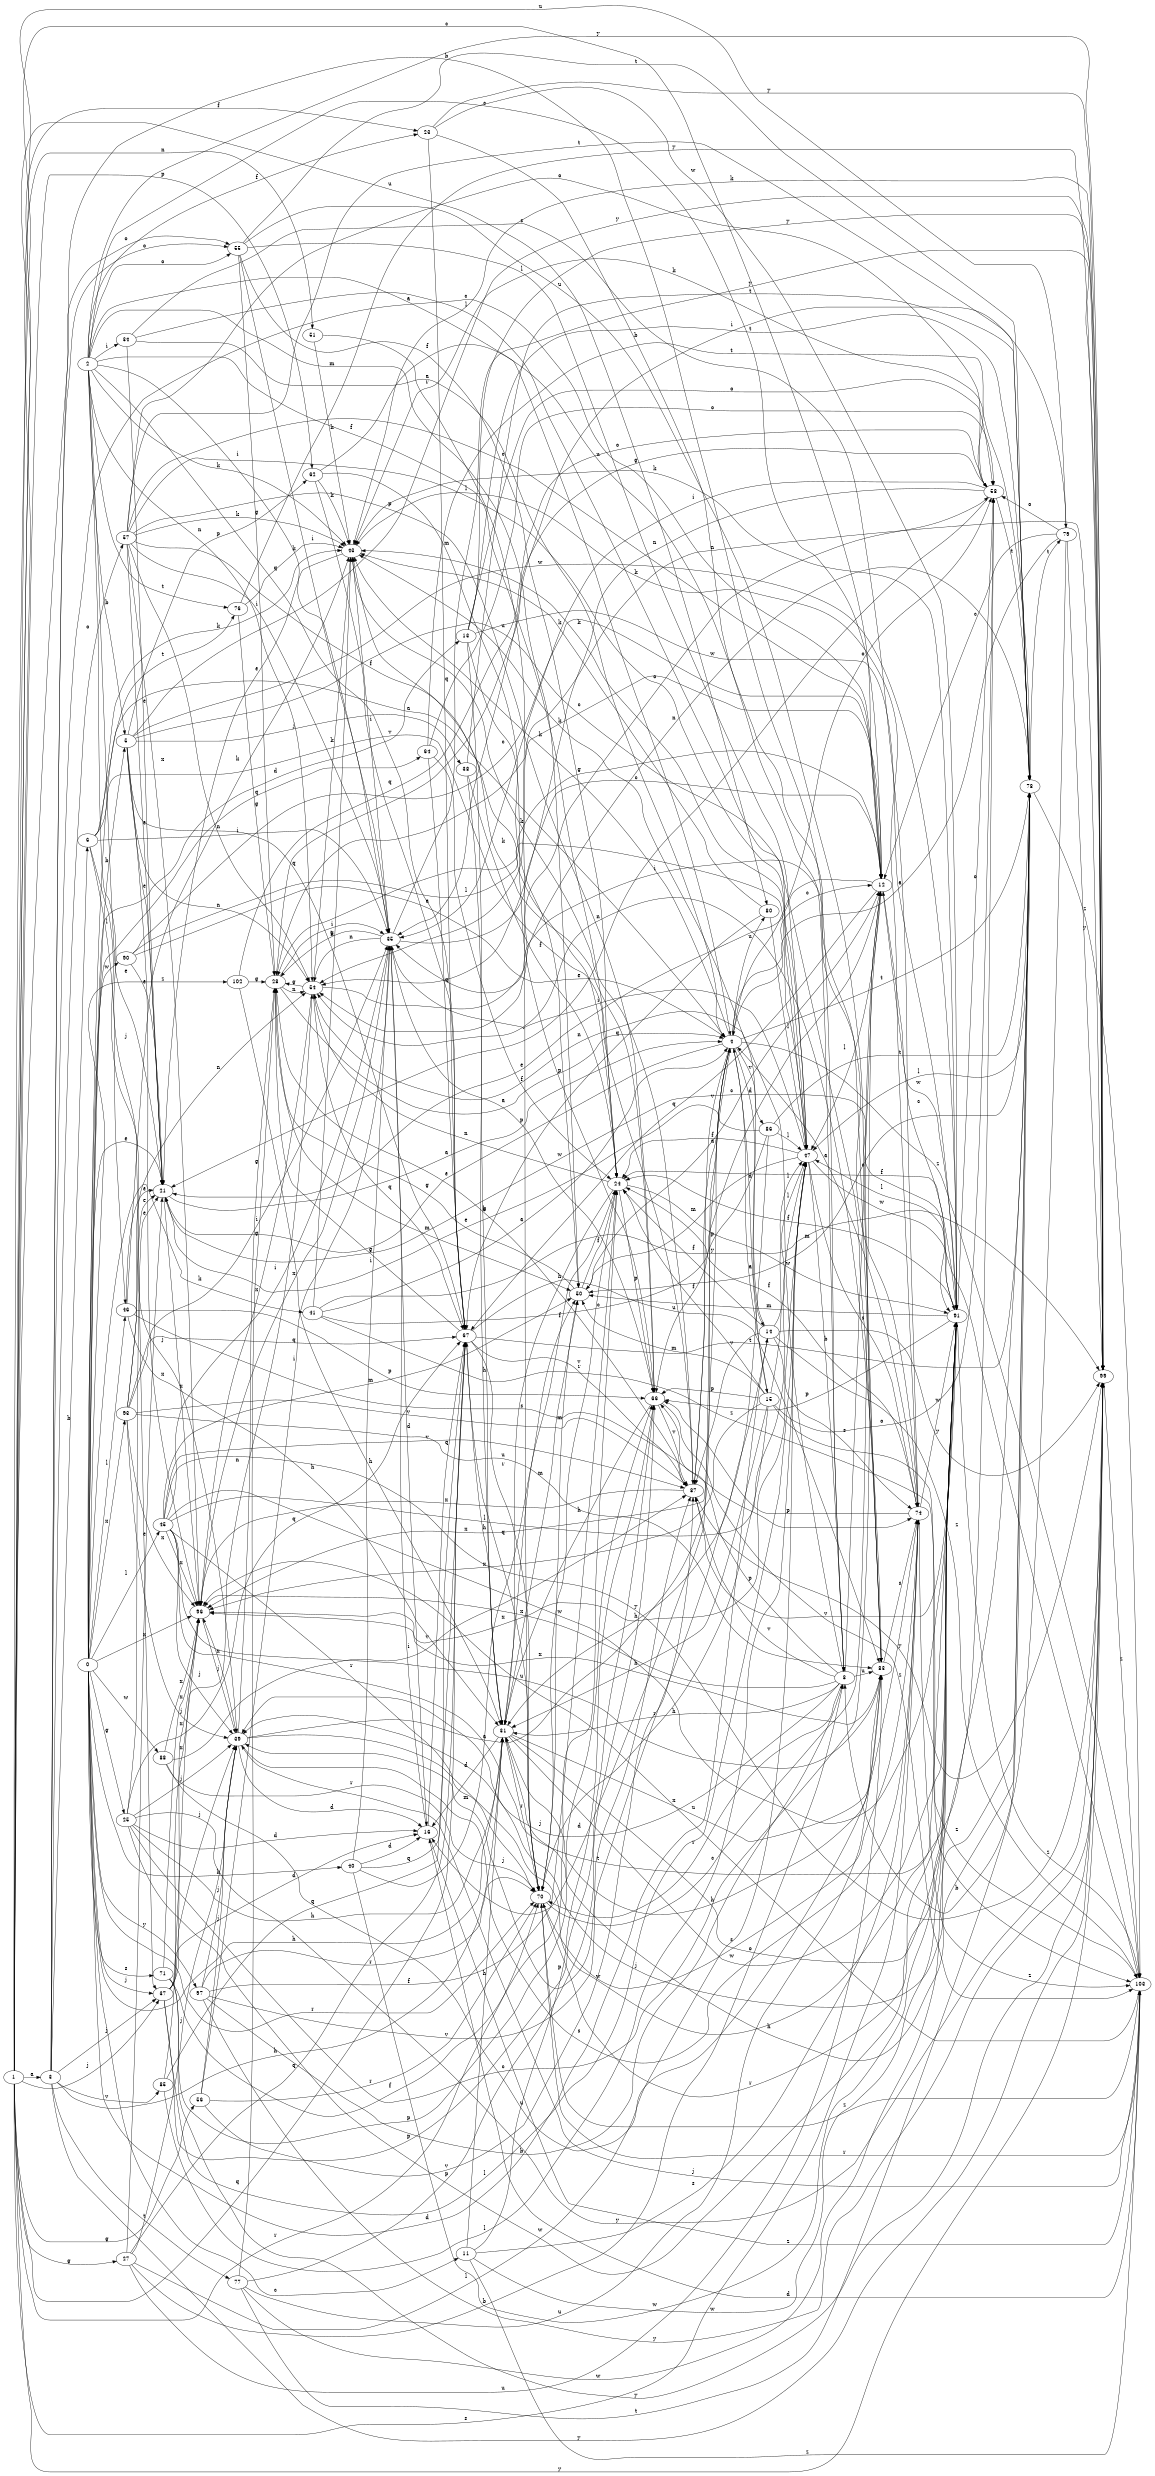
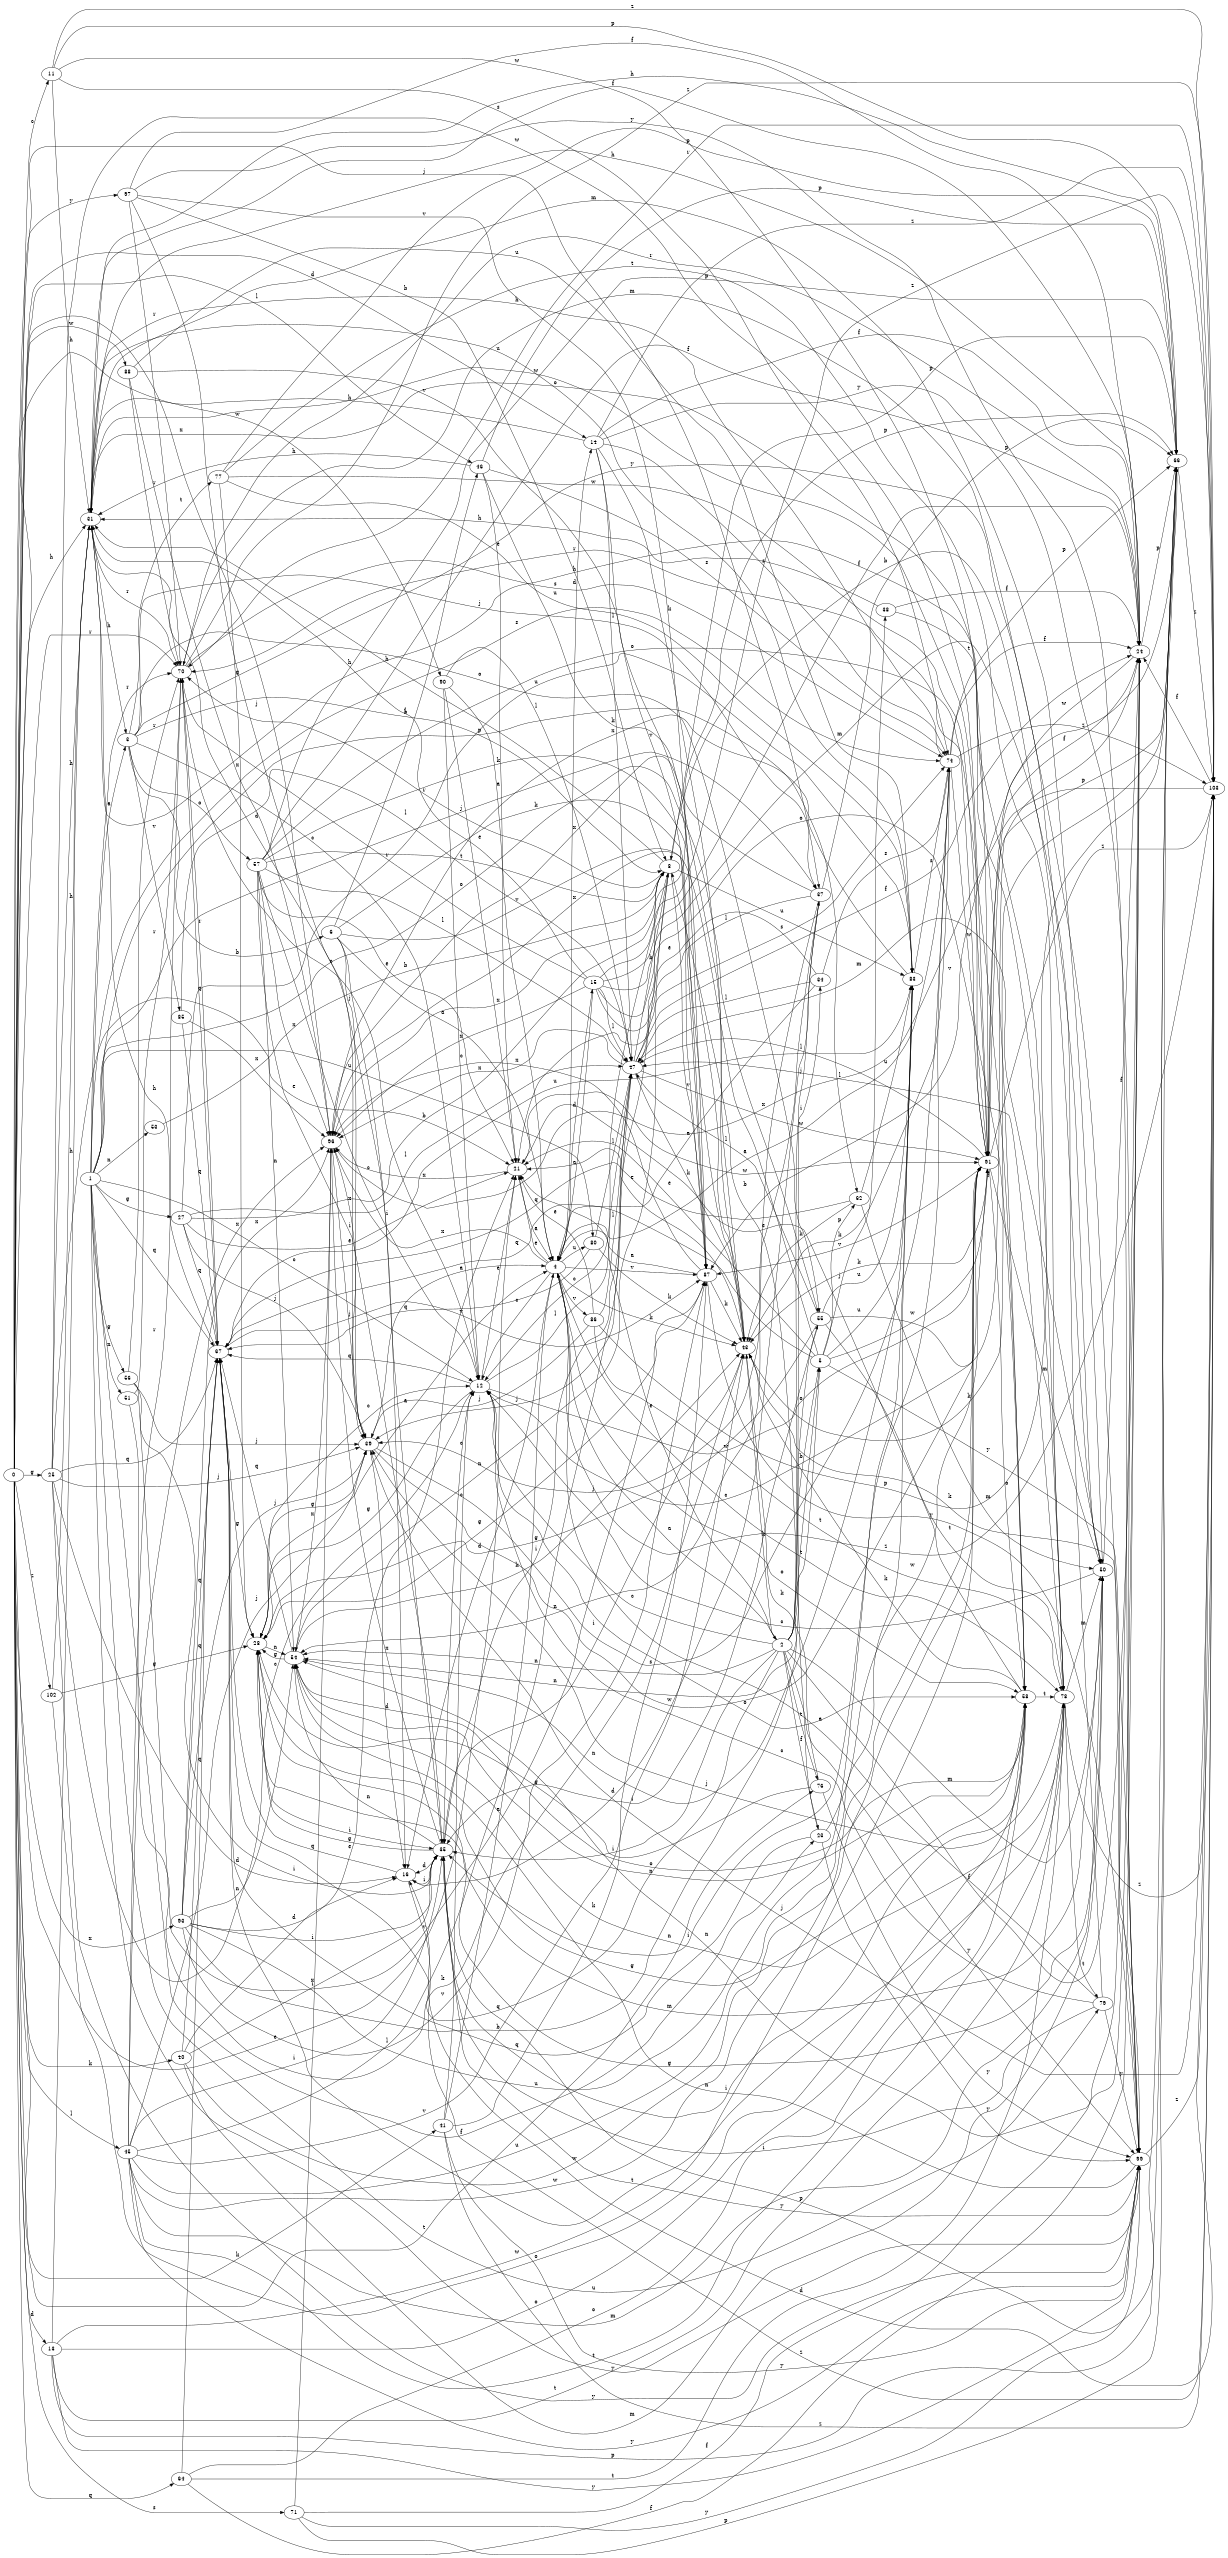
(692, 143) -> (462, 860)
(210, 467) -> (758, 1496)
(1032, 514) -> (675, 1671)
none -> (155, 1127)
(94, 1204) -> (684, 1889)
(374, 2033) -> (107, 628)
